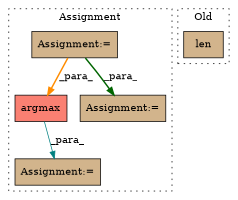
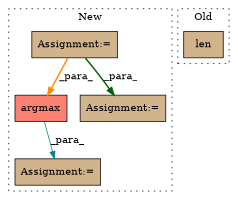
(90, 17) -> (90, 17)
